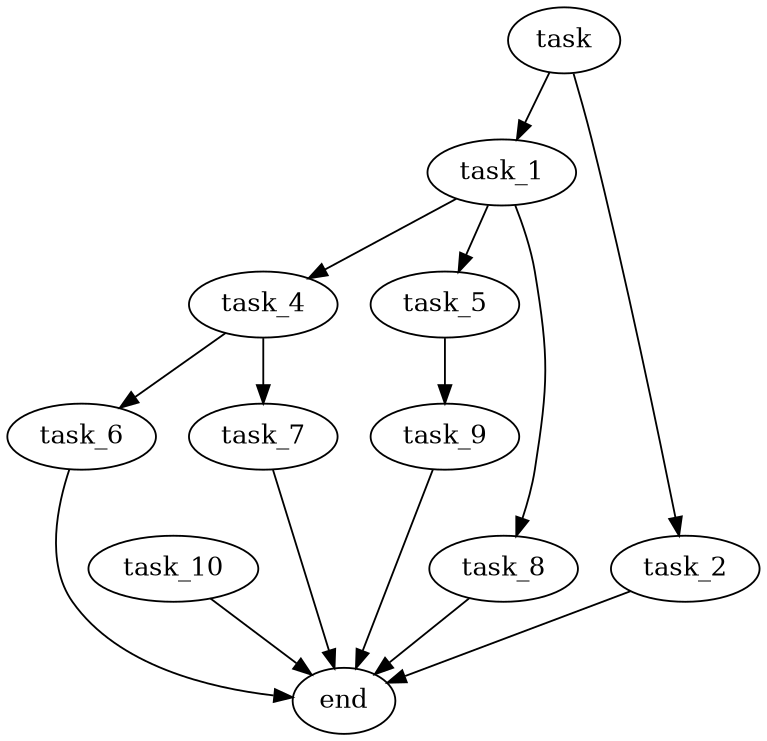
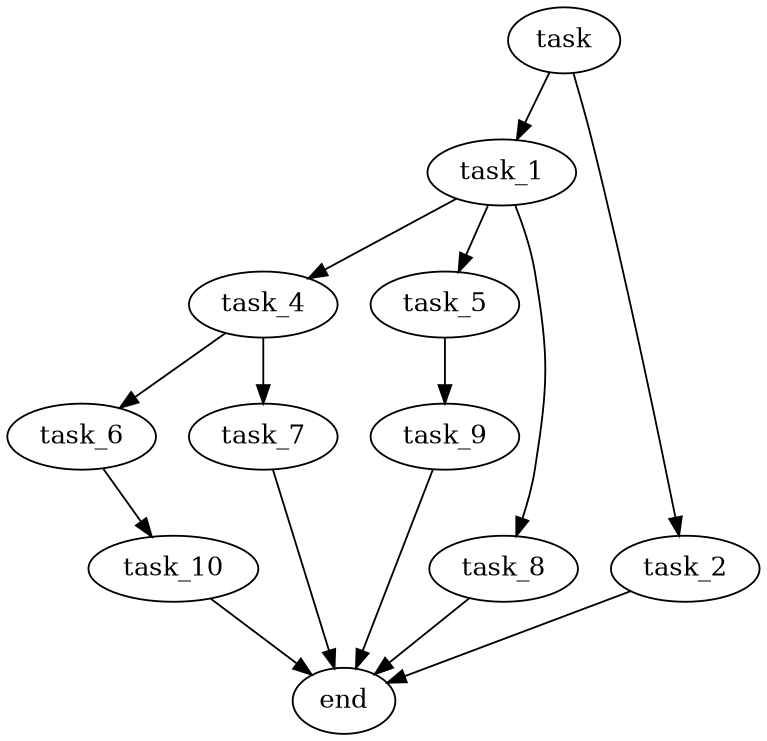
(104, 634) -> (122, 495)
